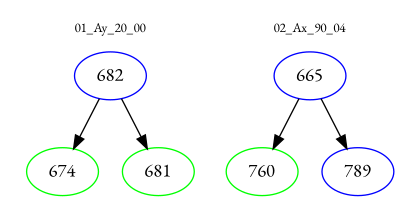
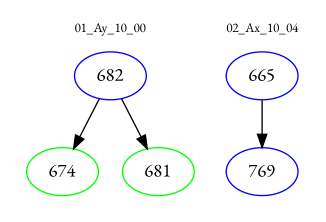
(110, 29) -> (110, 29)
(310, 29) -> (263, 29)
(262, 172) -> none
(358, 172) -> (262, 172)
